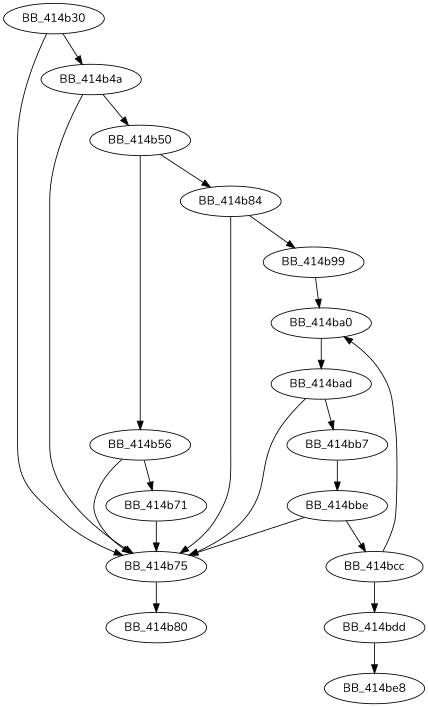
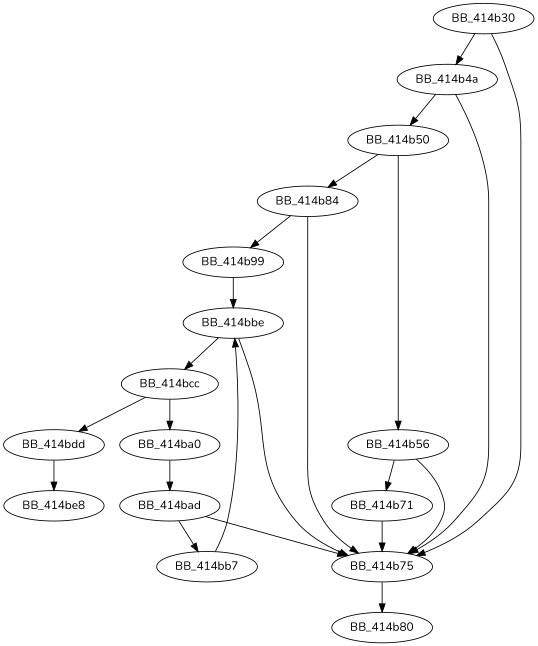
(317, 289) -> (233, 289)
